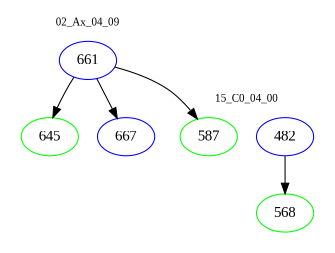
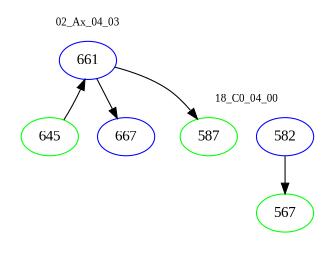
(88, 23) -> (88, 23)
(65, 92) -> (73, 105)
(247, 99) -> (247, 99)
(285, 137) -> (285, 137)
(285, 213) -> (285, 213)
